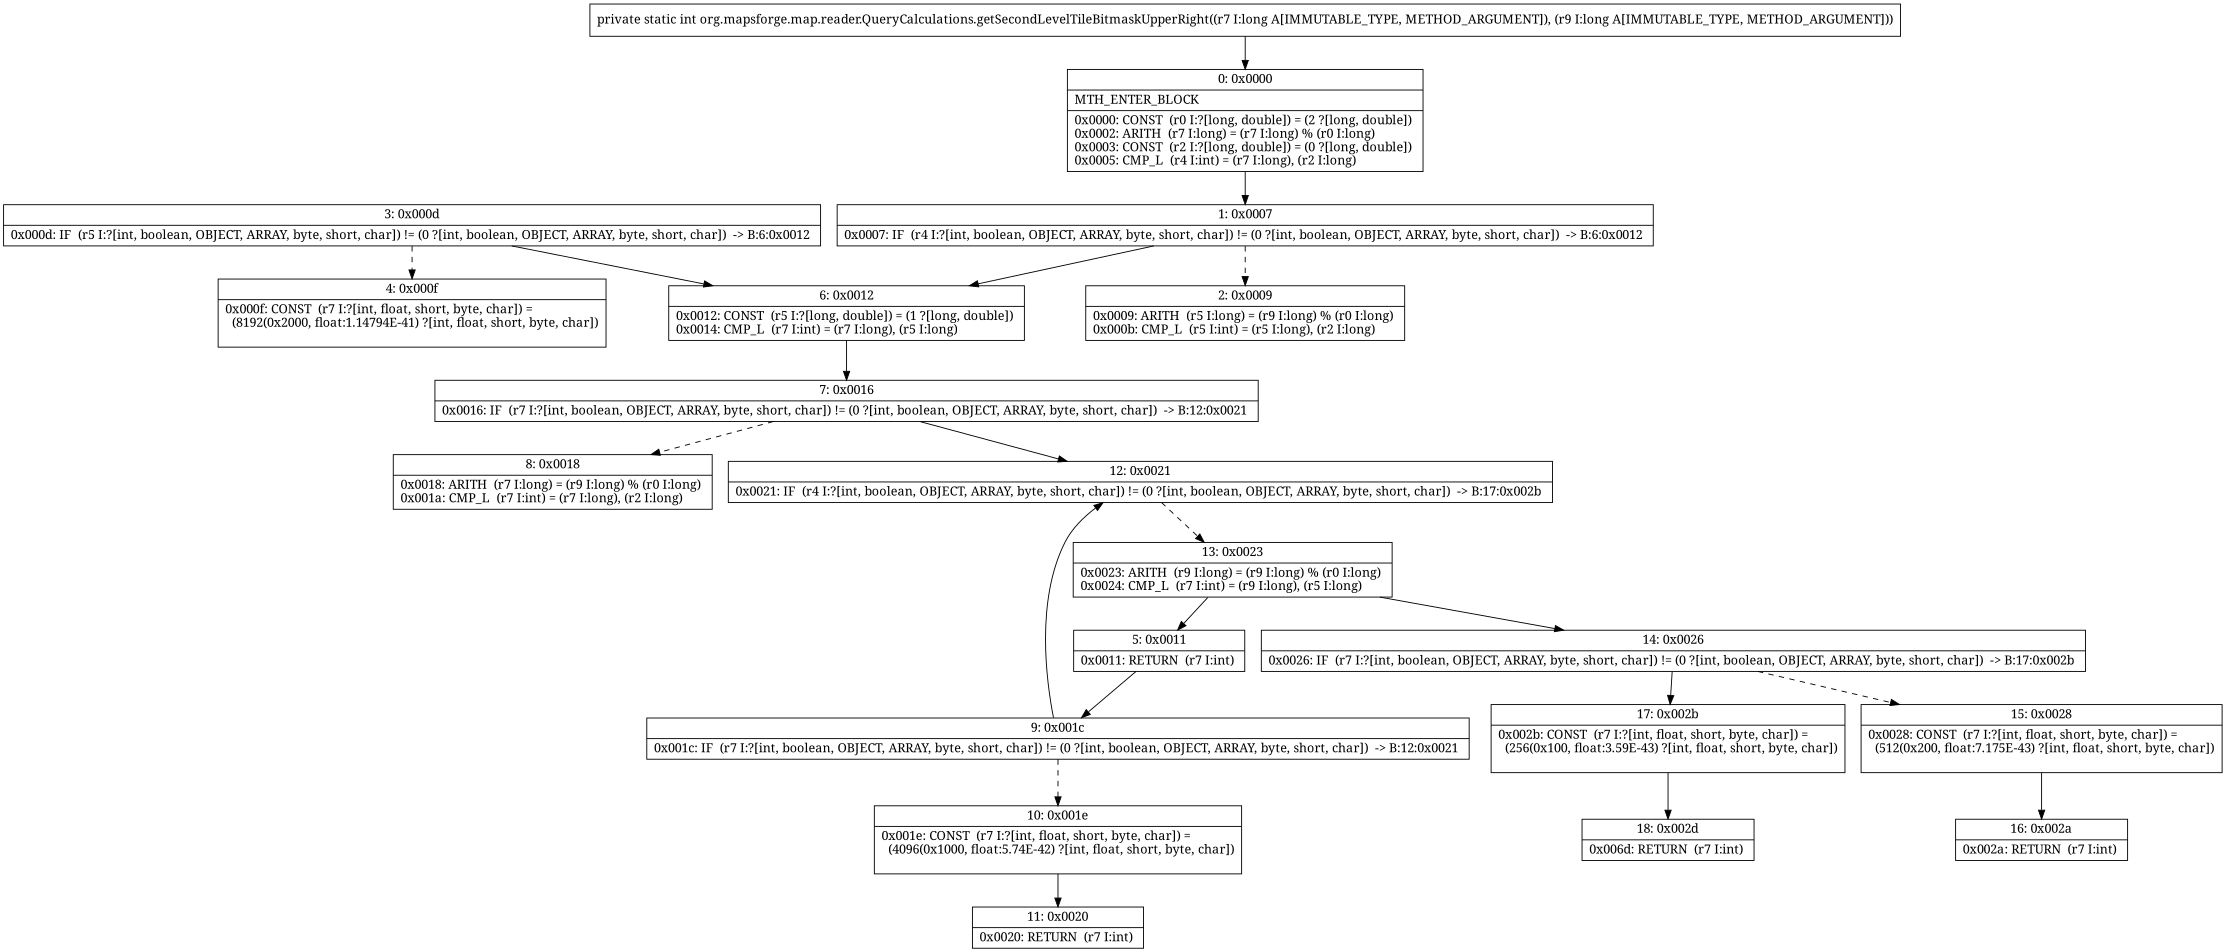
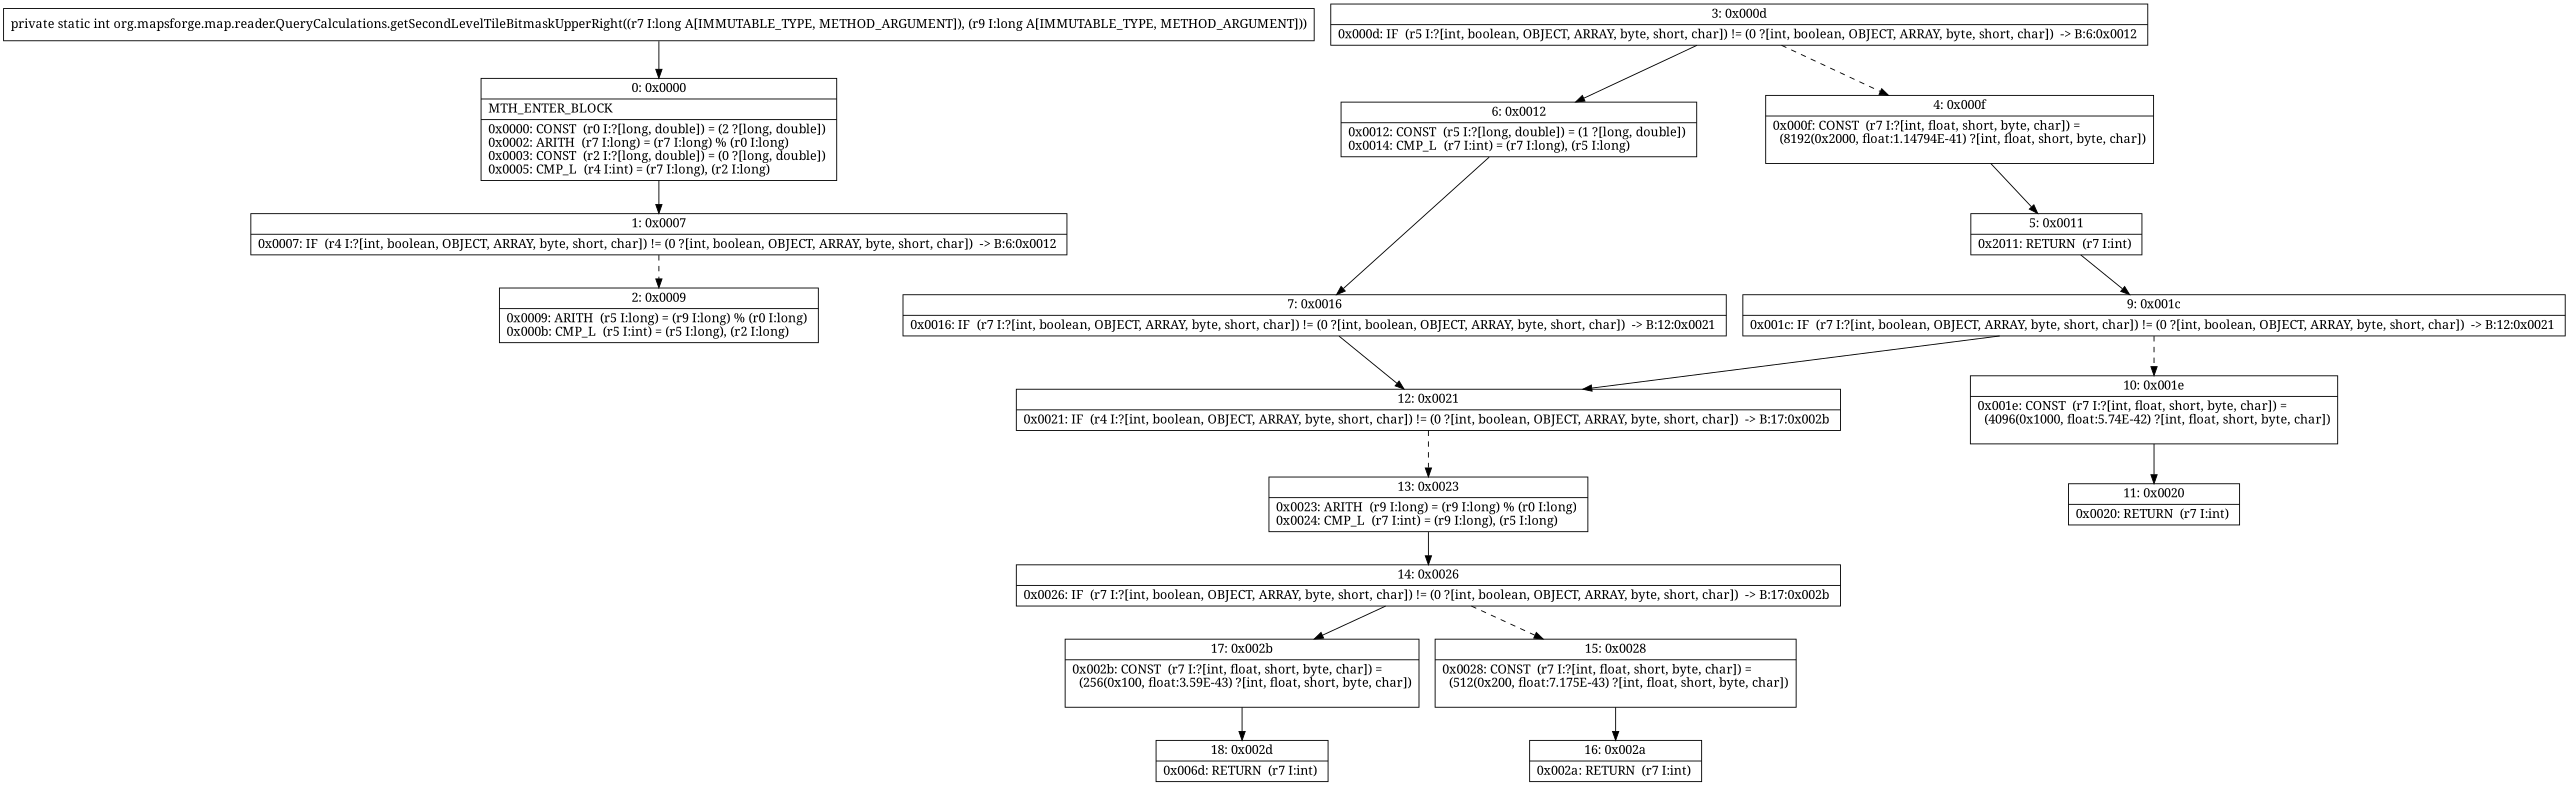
(1066, 265) -> none
(553, 482) -> none
(1196, 610) -> (2011, 185)
(1159, 661) -> (2056, 244)
